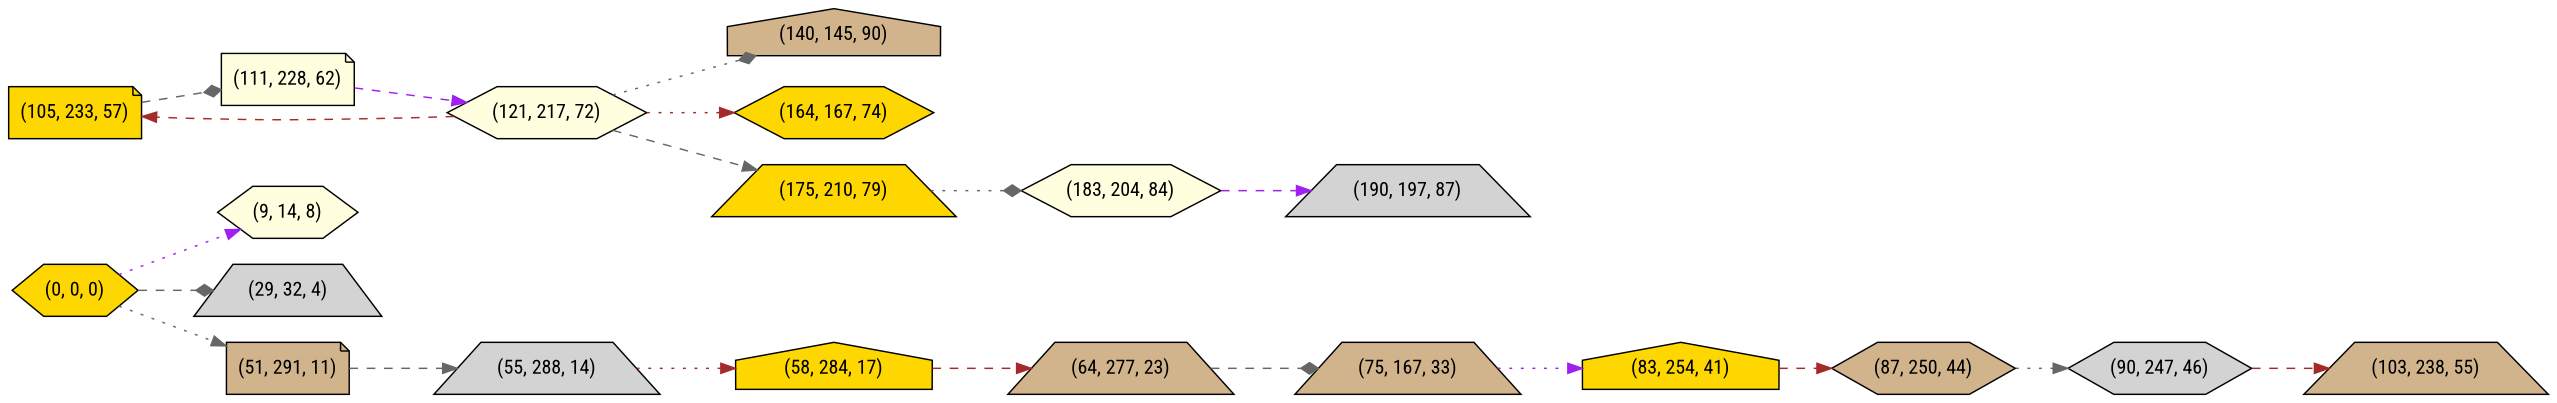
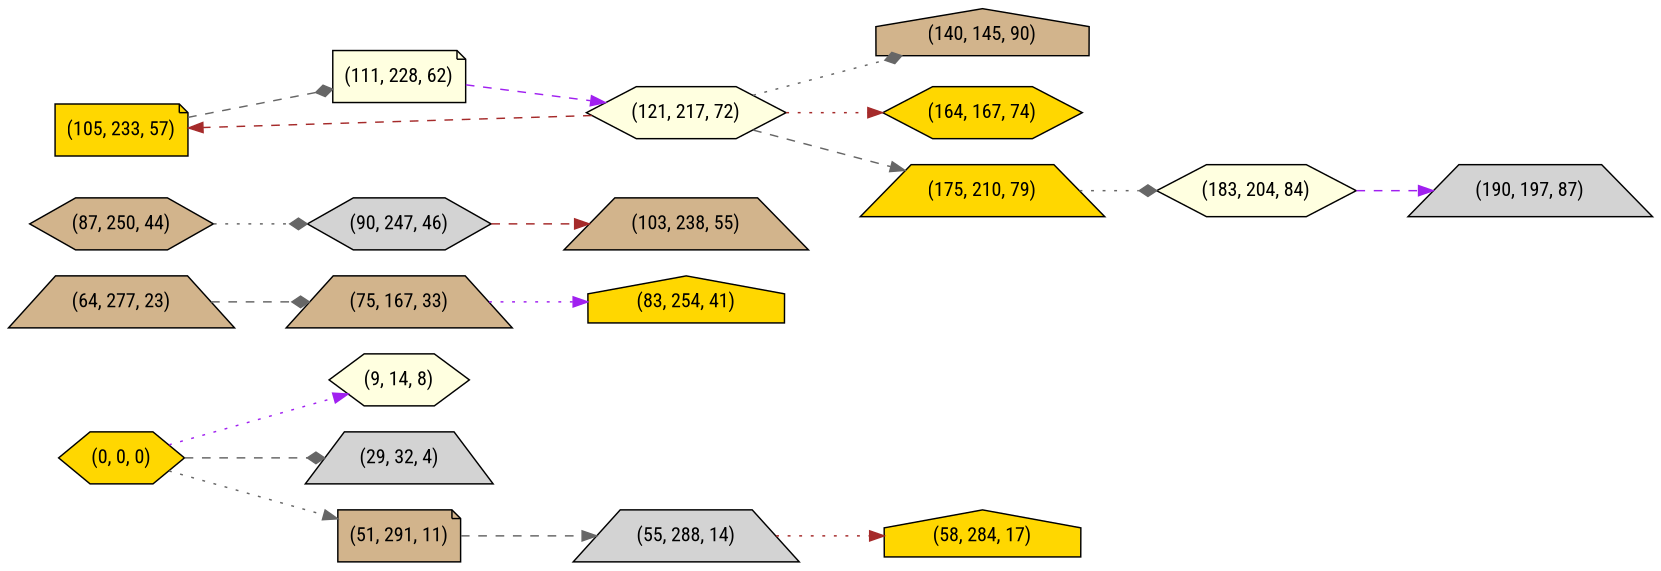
(974, 368) -> none
(1798, 368) -> none
(2034, 368) -> (252, 224)
